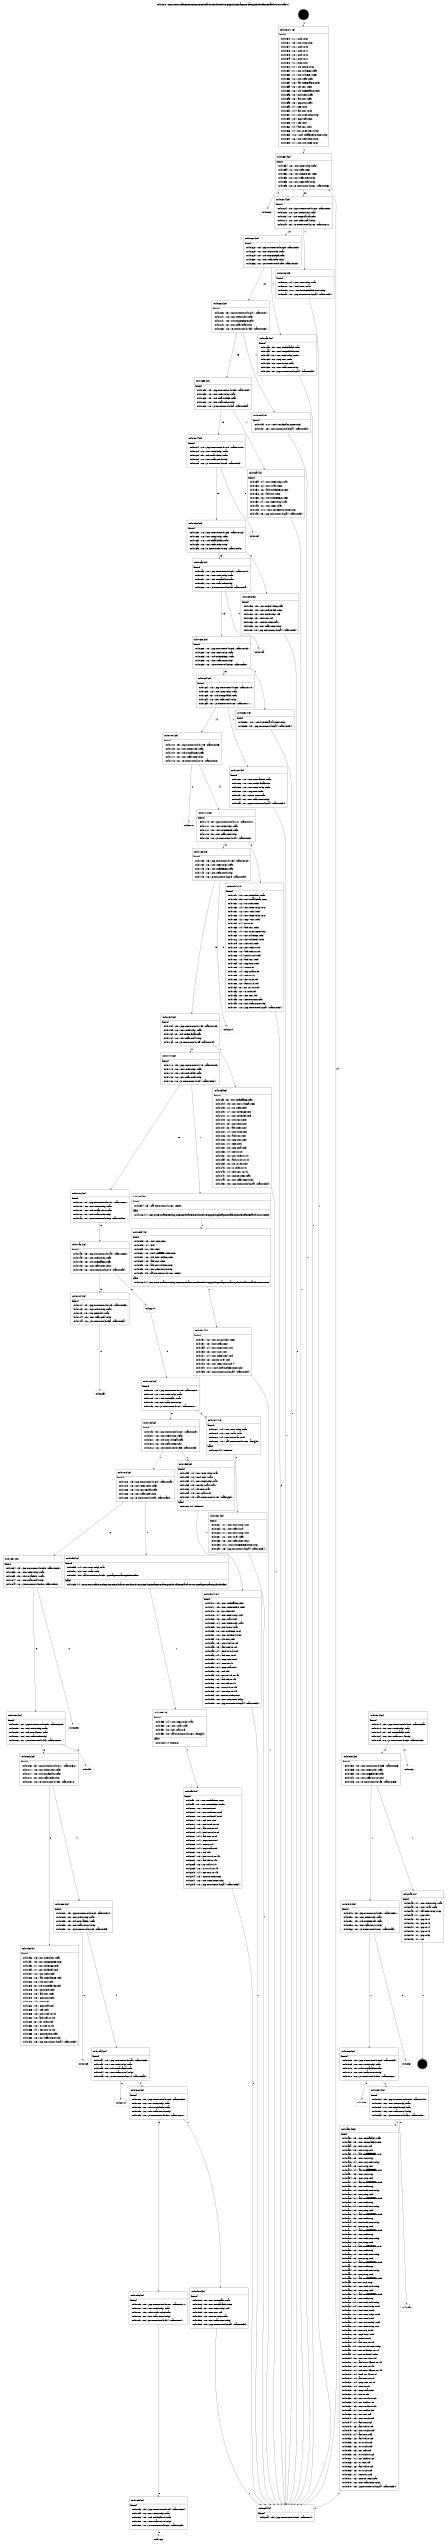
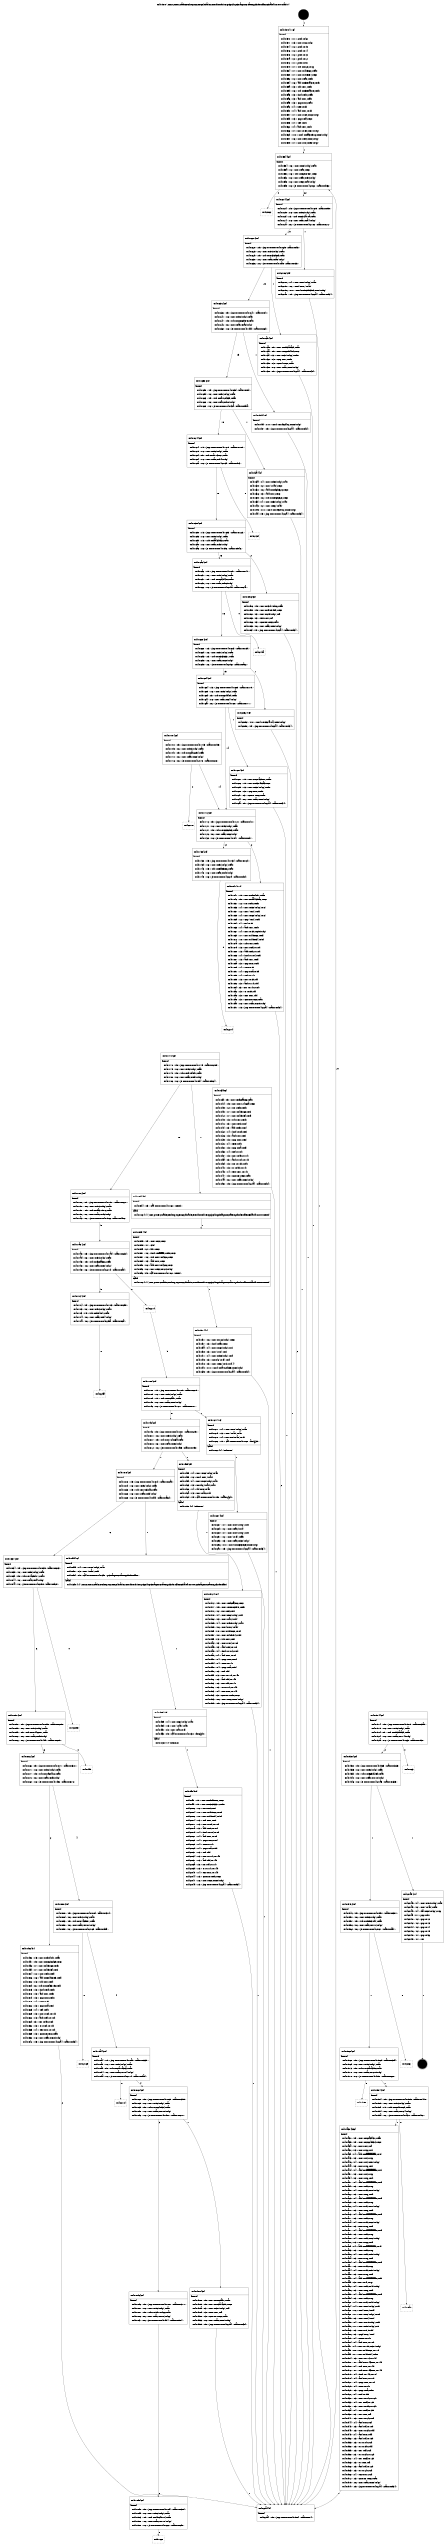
(209, 719) -> (226, 758)
(190, 1030) -> none
none -> (61, 2343)
